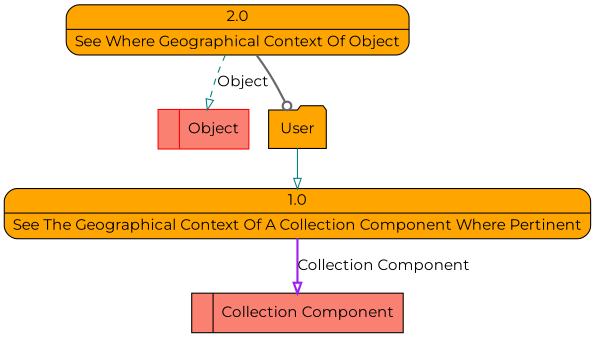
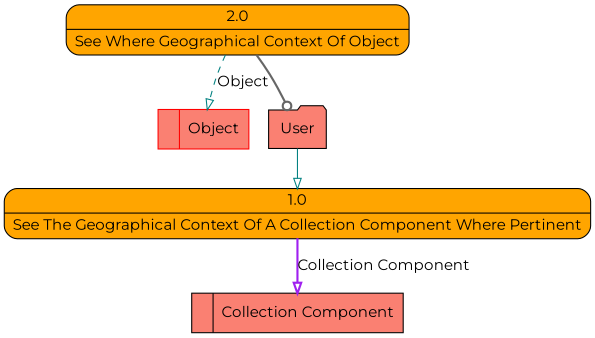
(297, 129) -> (297, 129)
